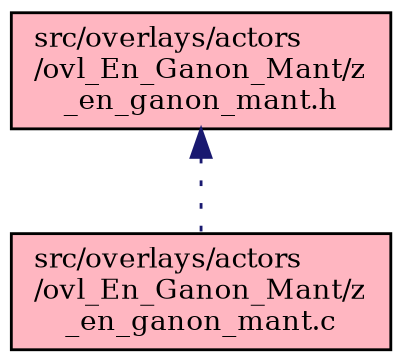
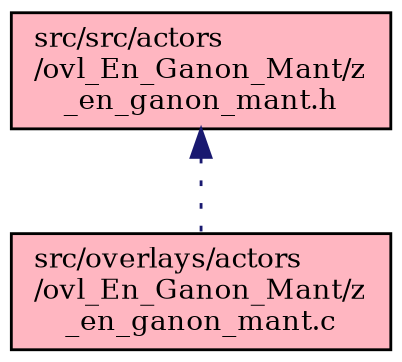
(201, 71) -> (201, 71)
